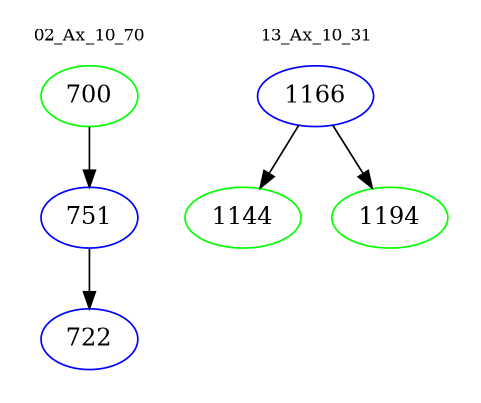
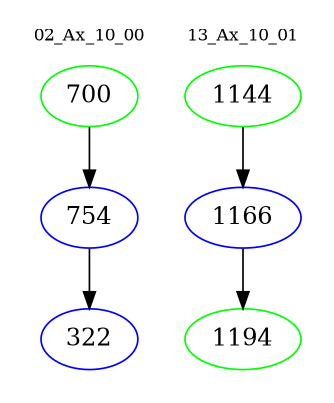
(89, 36) -> (89, 36)
(316, 36) -> (243, 36)
(284, 149) -> (243, 149)
(89, 218) -> (89, 218)
(89, 339) -> (89, 339)
